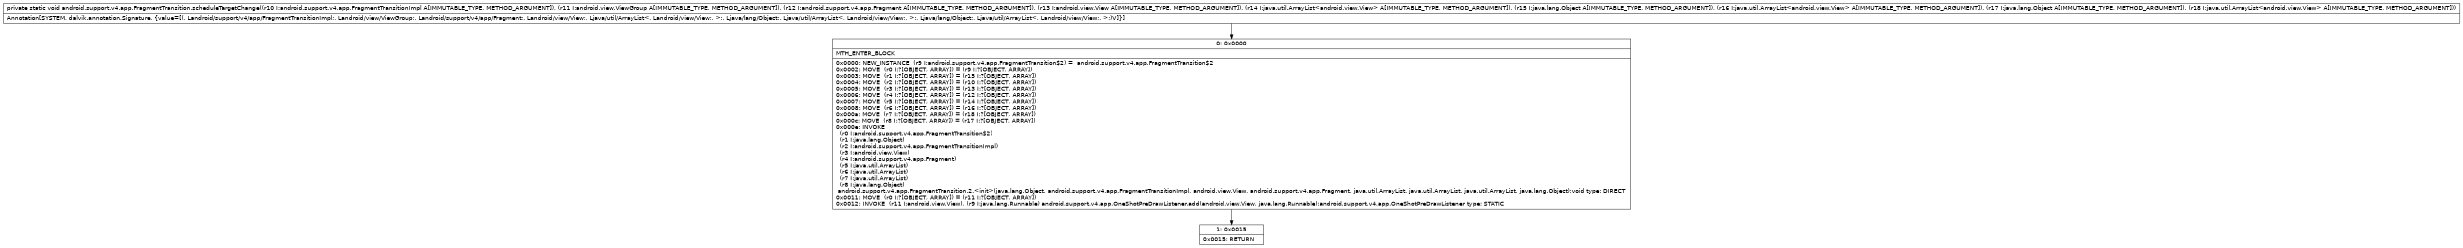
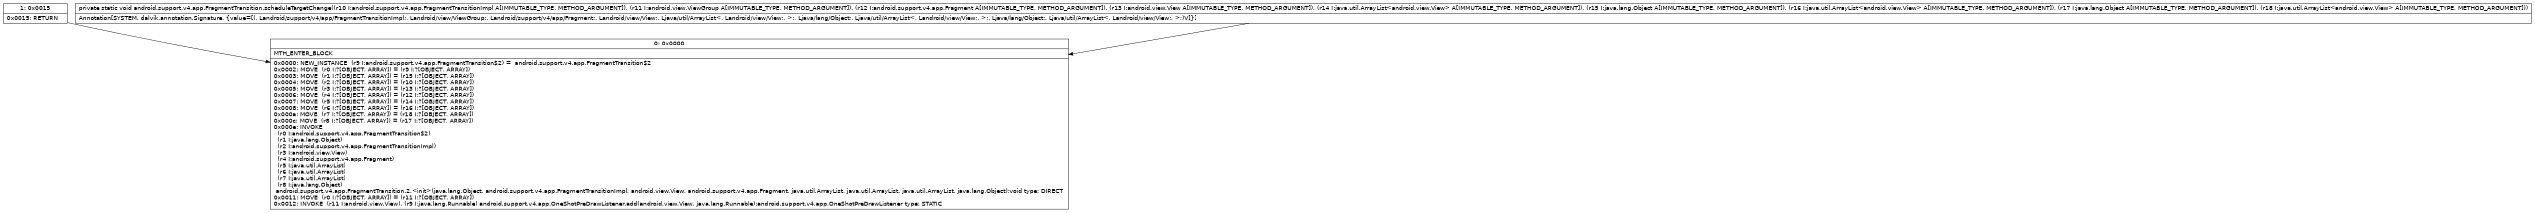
(1232, 215) -> (166, 43)
